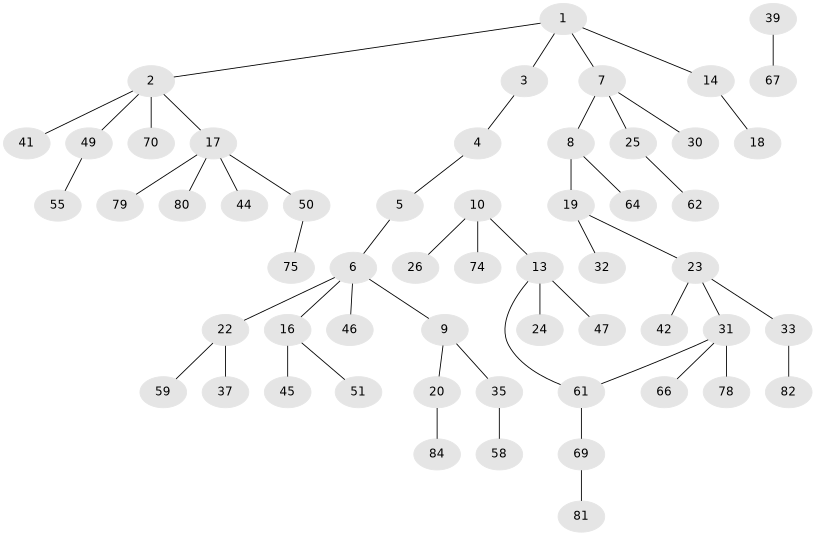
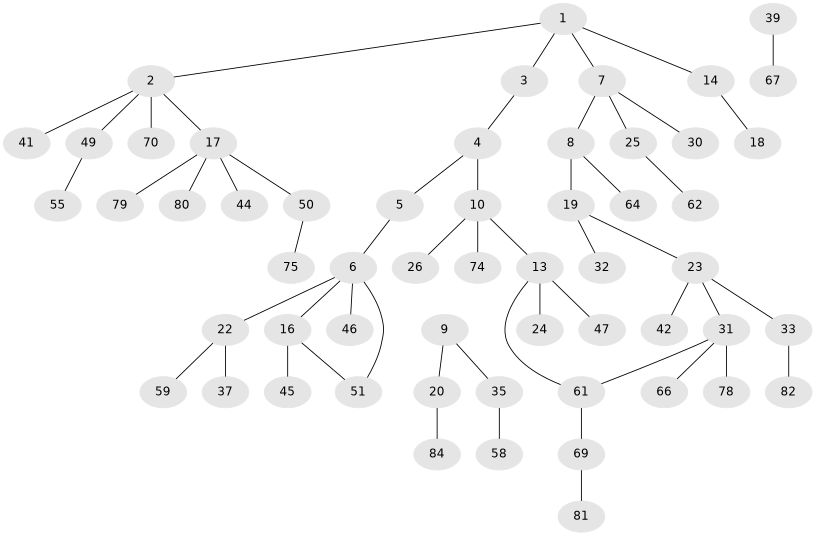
none -> (478, 175)
(399, 299) -> (384, 329)
